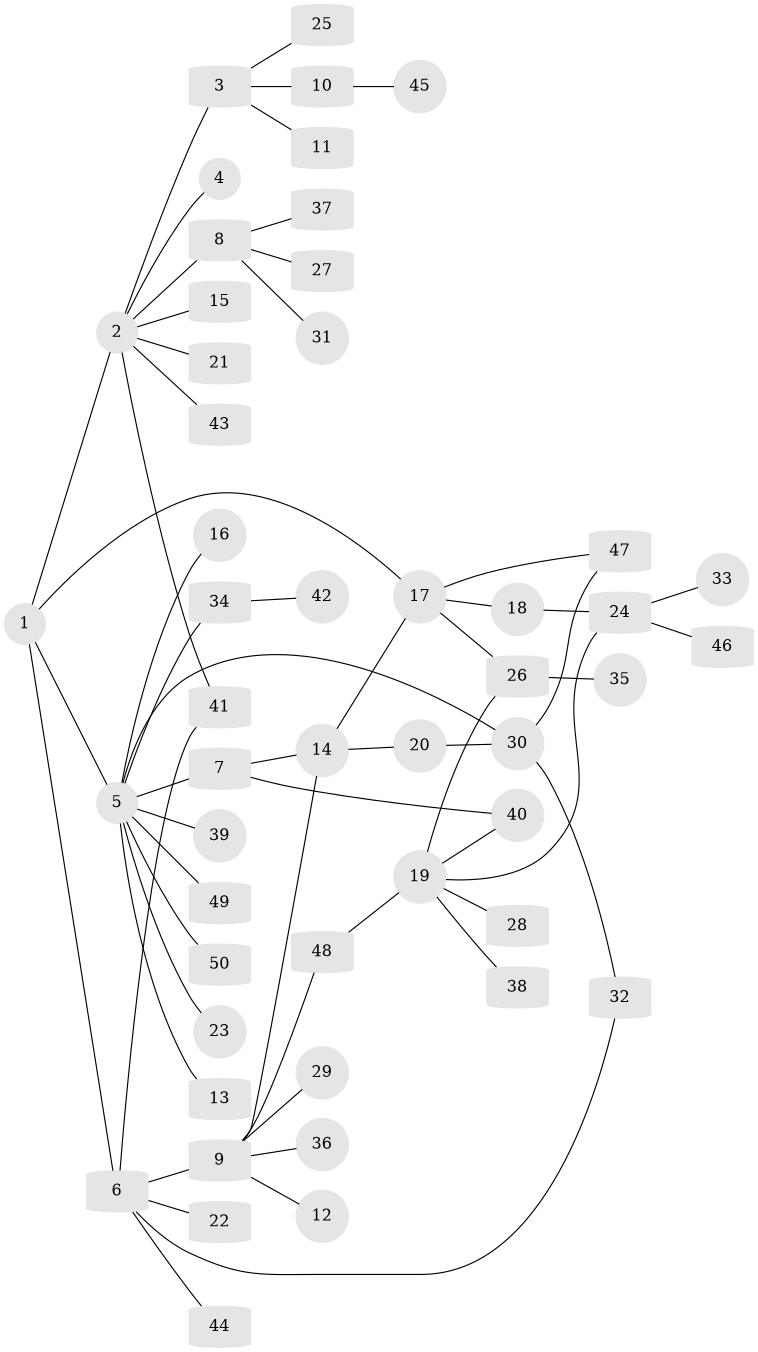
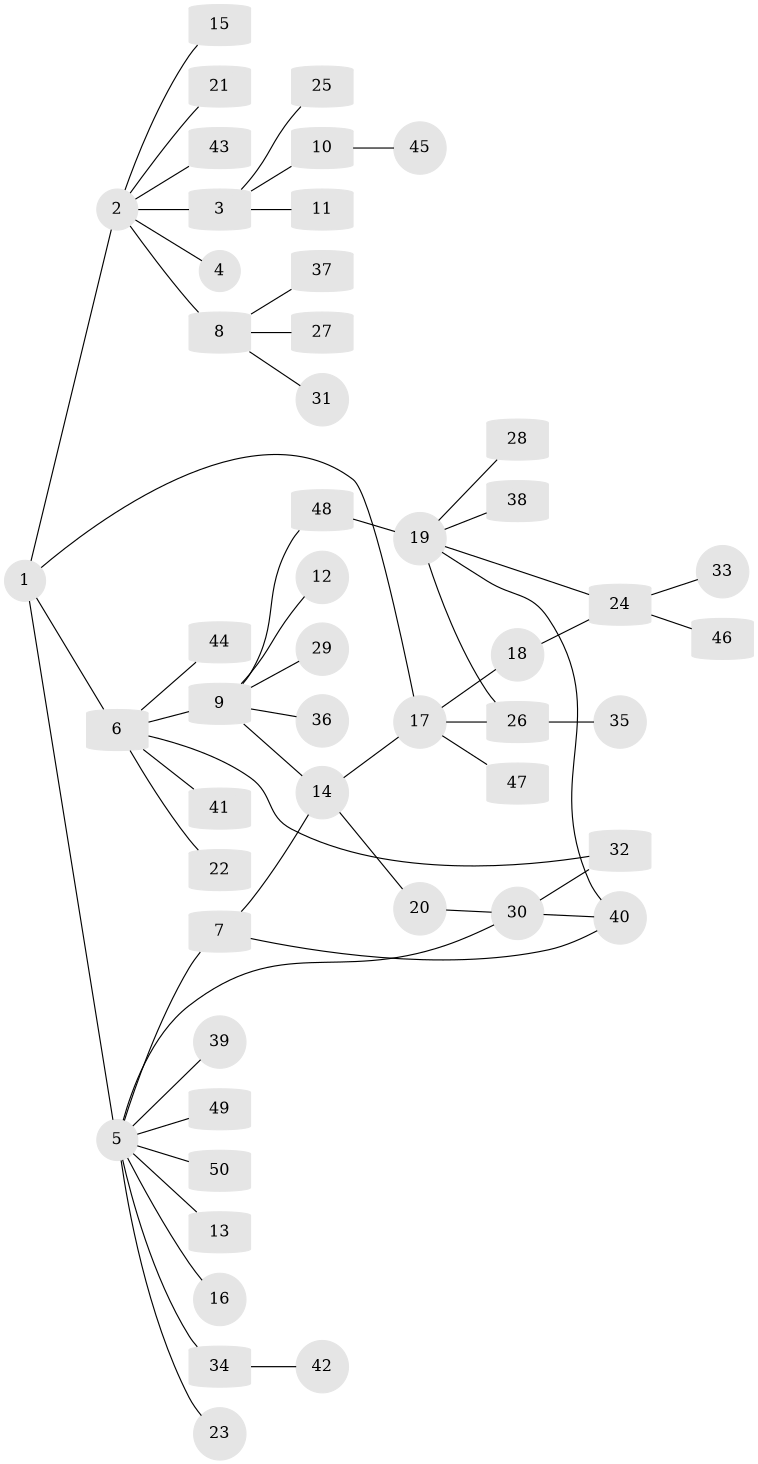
(158, 522) -> none
(567, 648) -> (569, 916)
